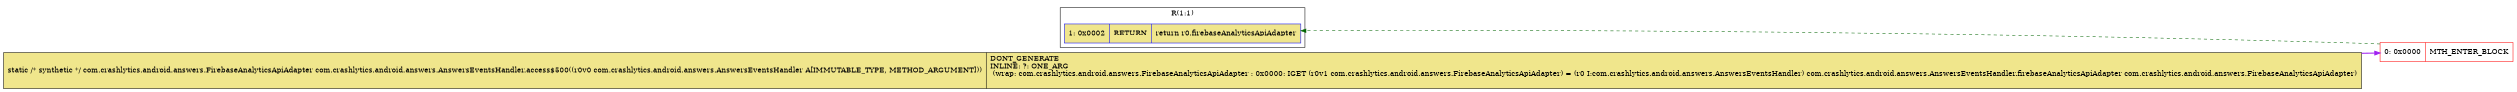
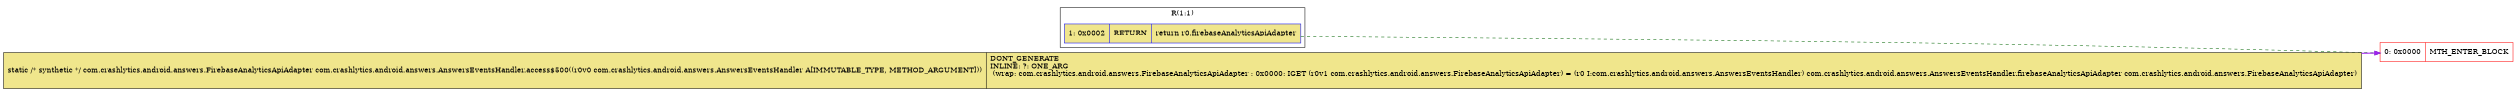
(1843, 33) -> (1838, 42)
